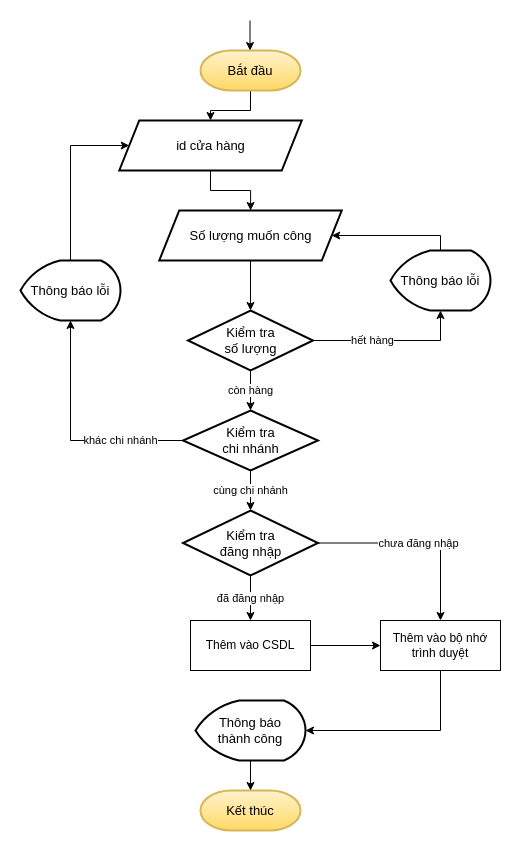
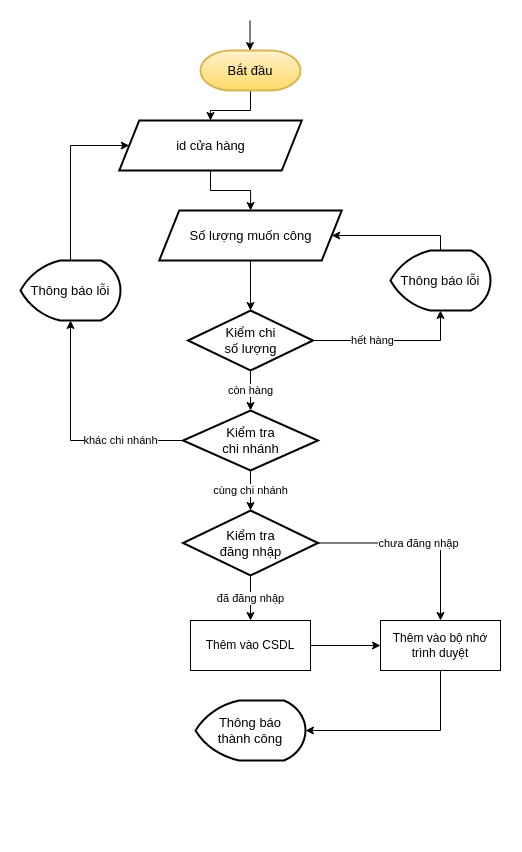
(251, 341) -> (251, 341)
(251, 780) -> none
(251, 811) -> none
